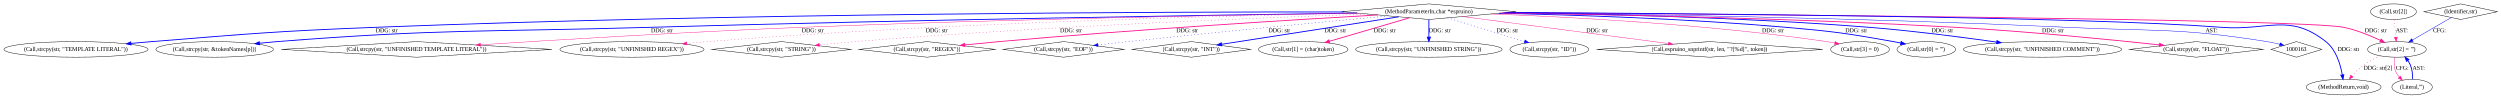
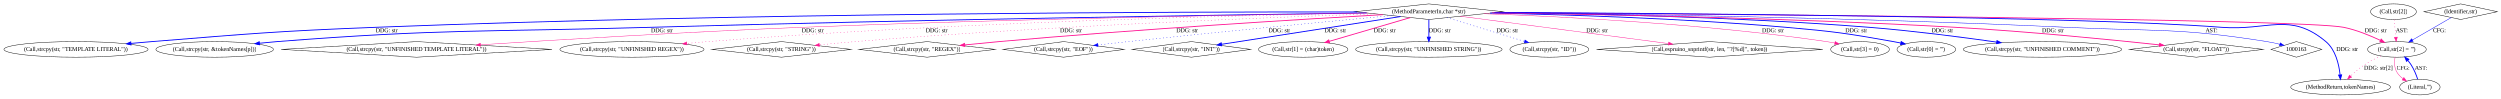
(1429, 12) -> (1429, 12)
(2344, 87) -> (2341, 87)
